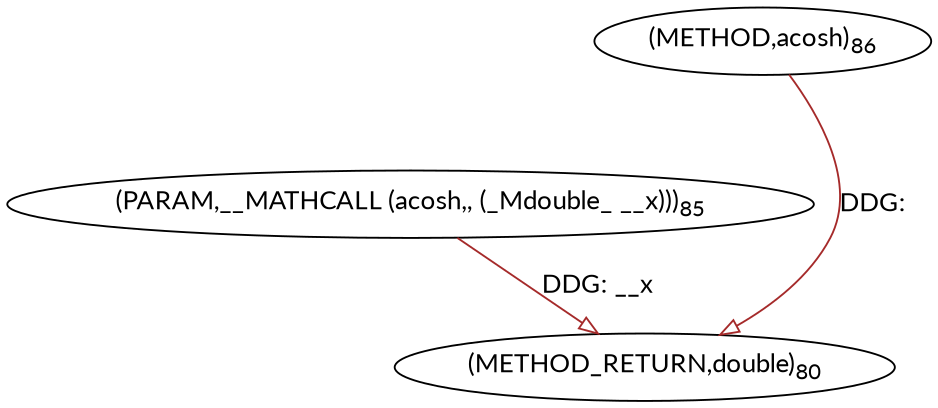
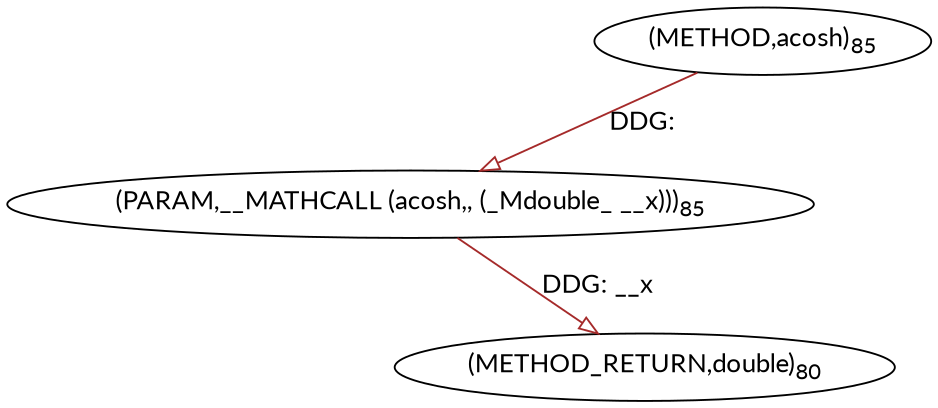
(864, 38) -> (864, 38)
(838, 216) -> (598, 118)
